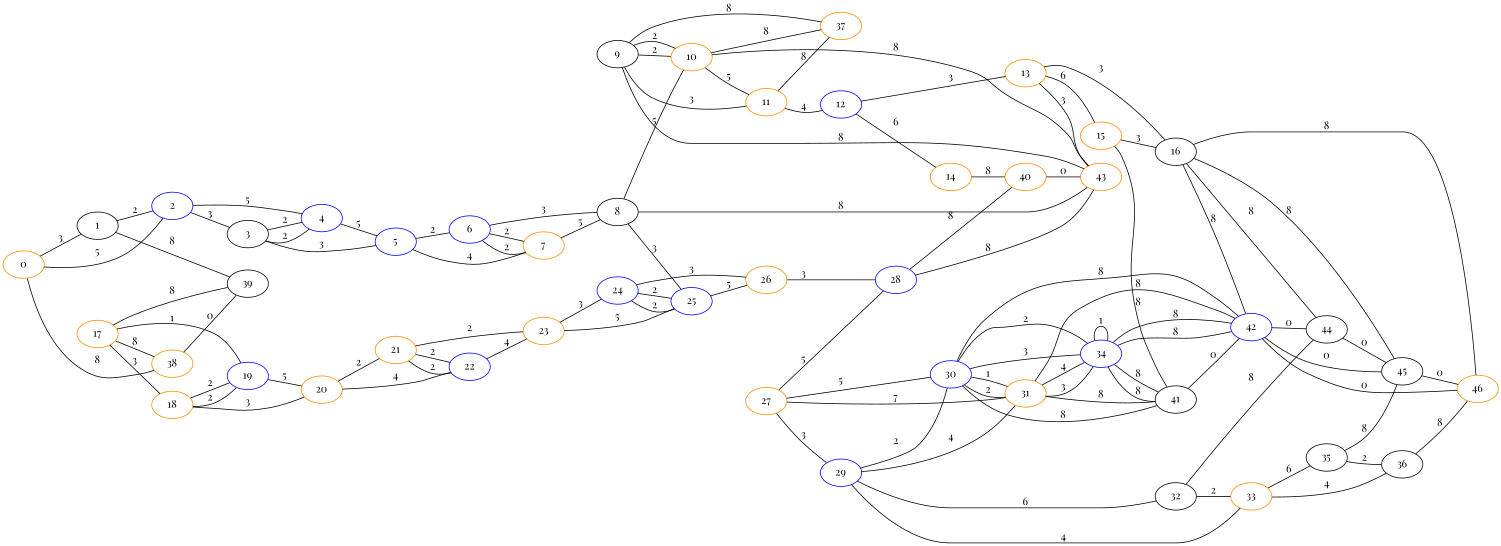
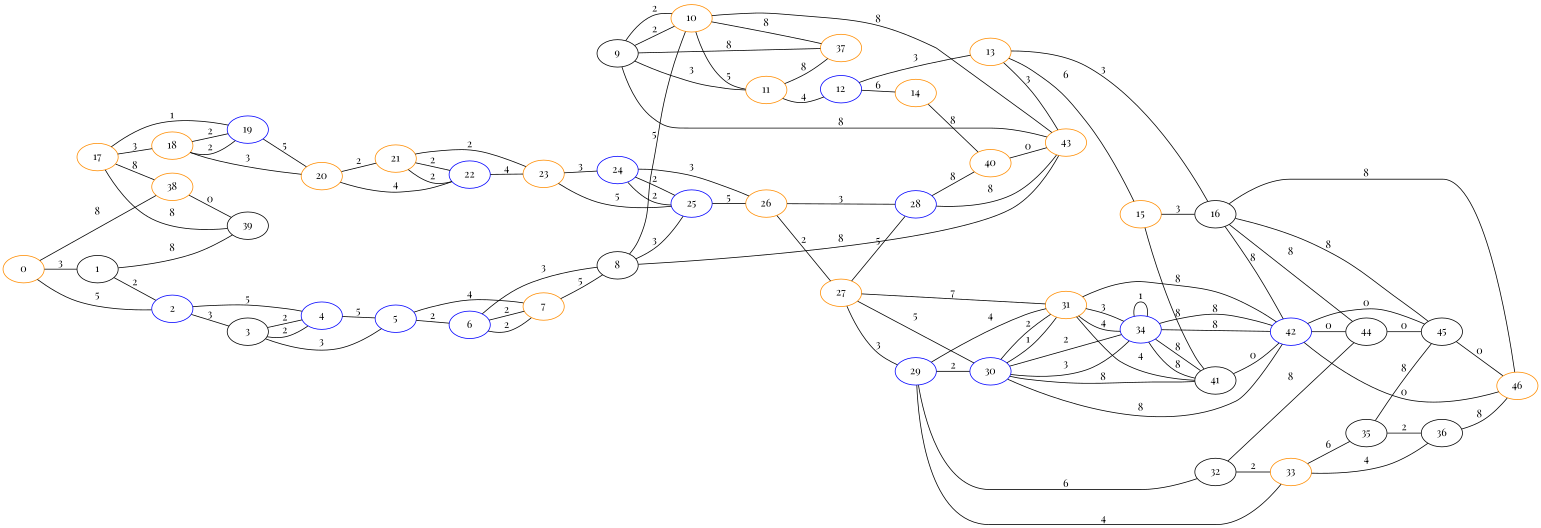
none -> (801, 245)
(1101, 395) -> (1141, 356)
